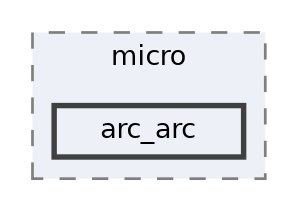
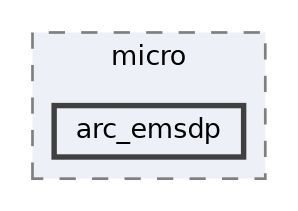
(149, 131) -> (149, 131)
